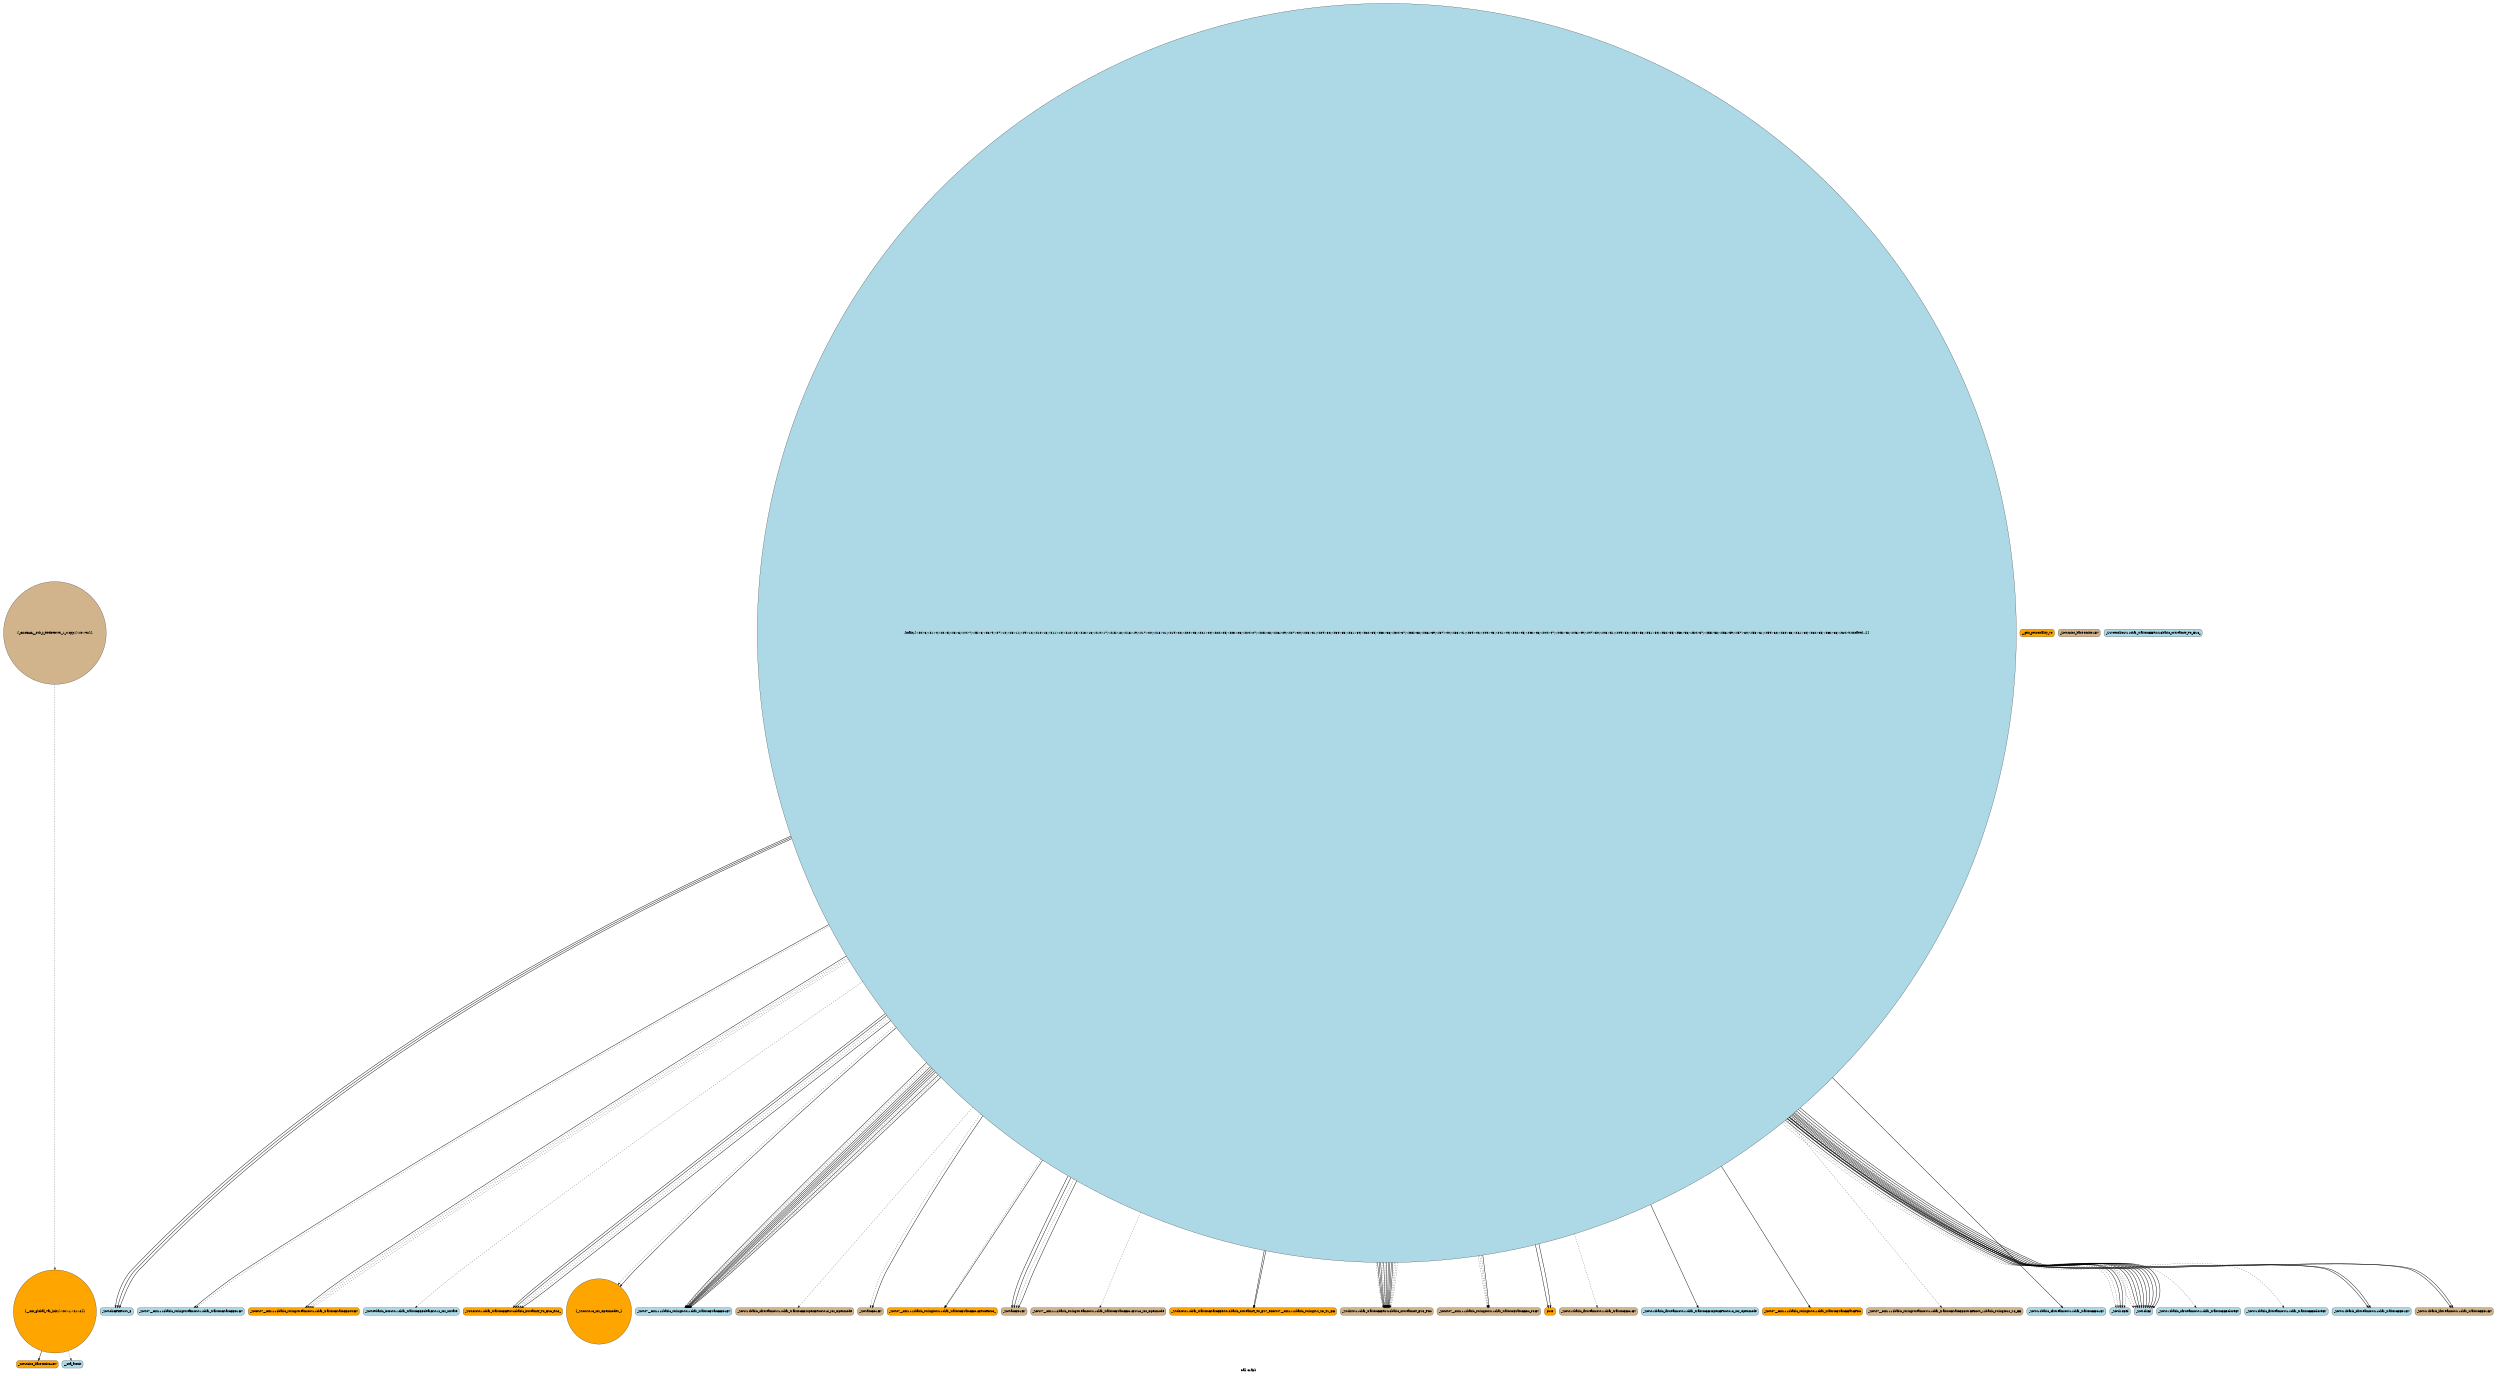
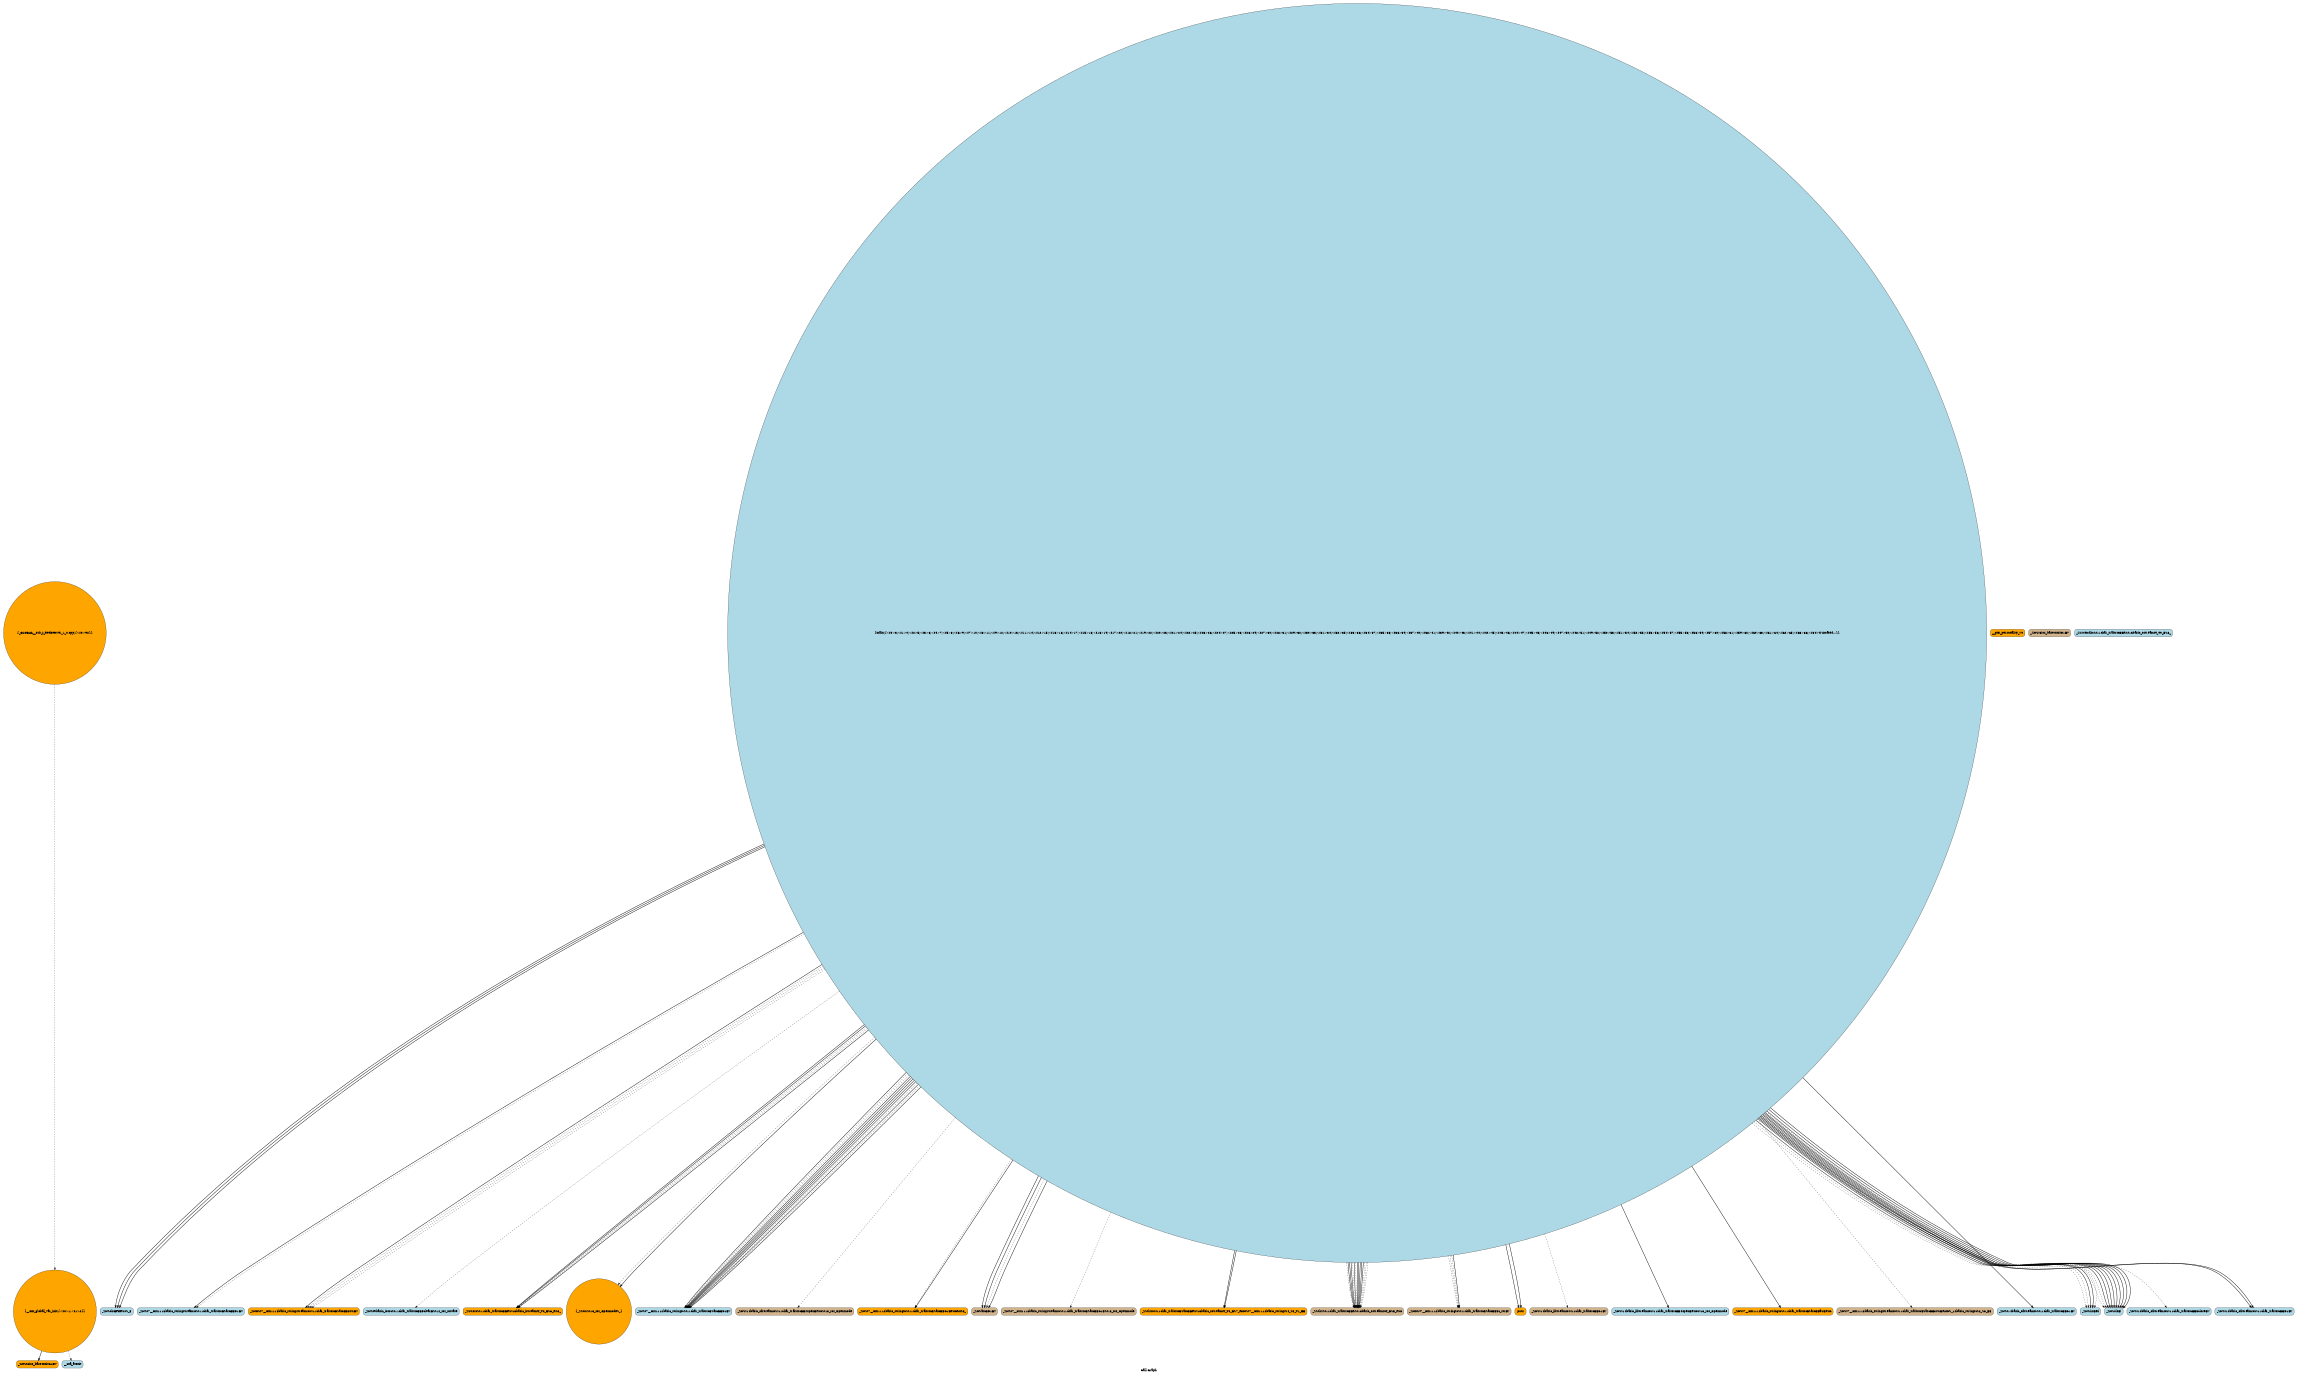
(55, 633) -> (55, 633)
(870, 1311) -> none
(2286, 1311) -> none
(2454, 1311) -> none
